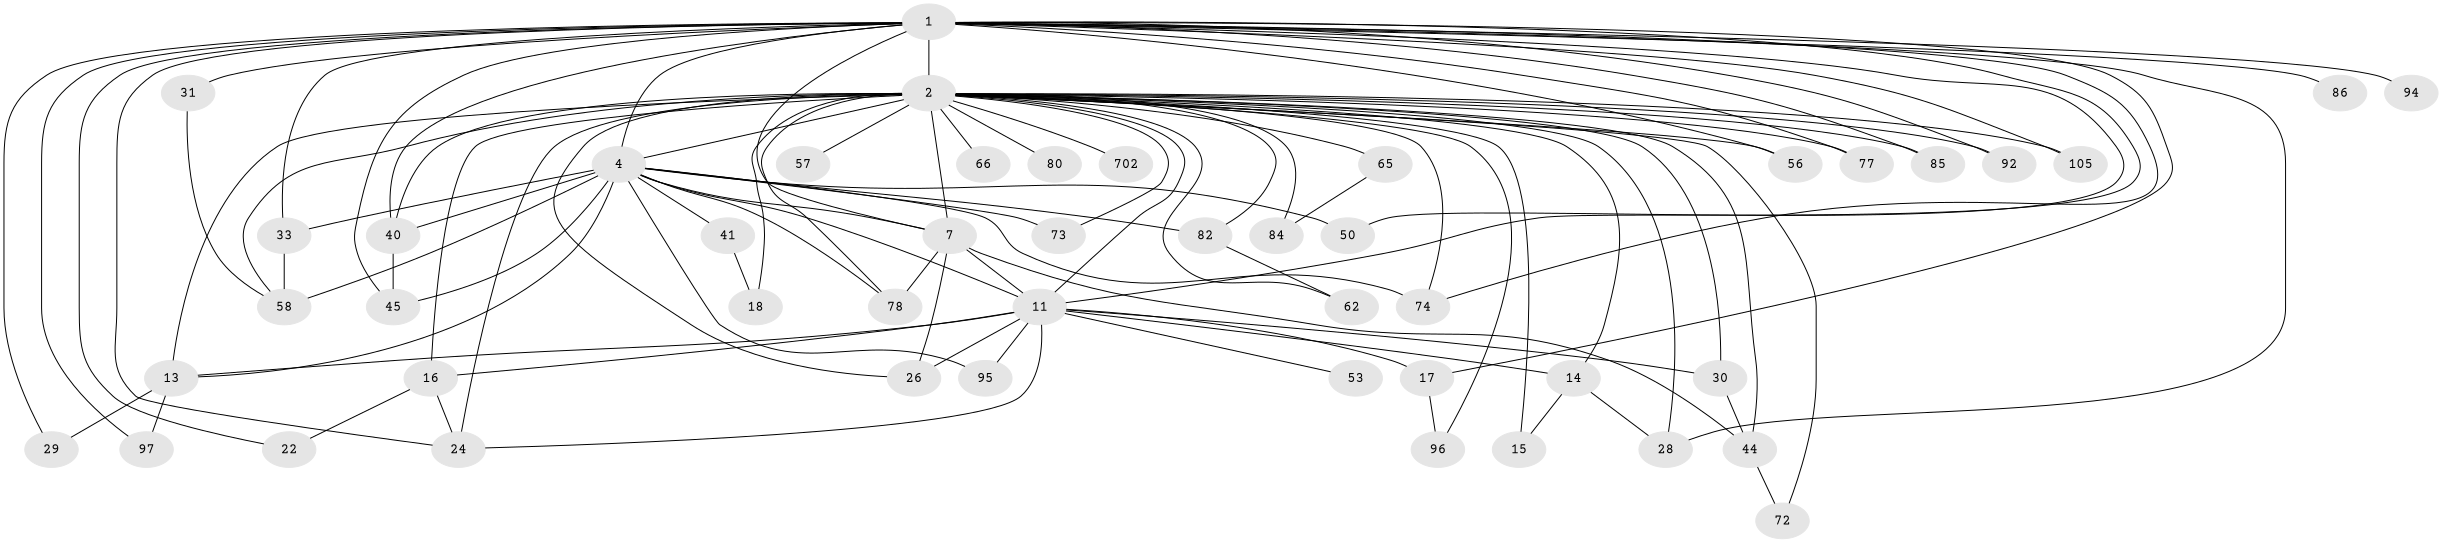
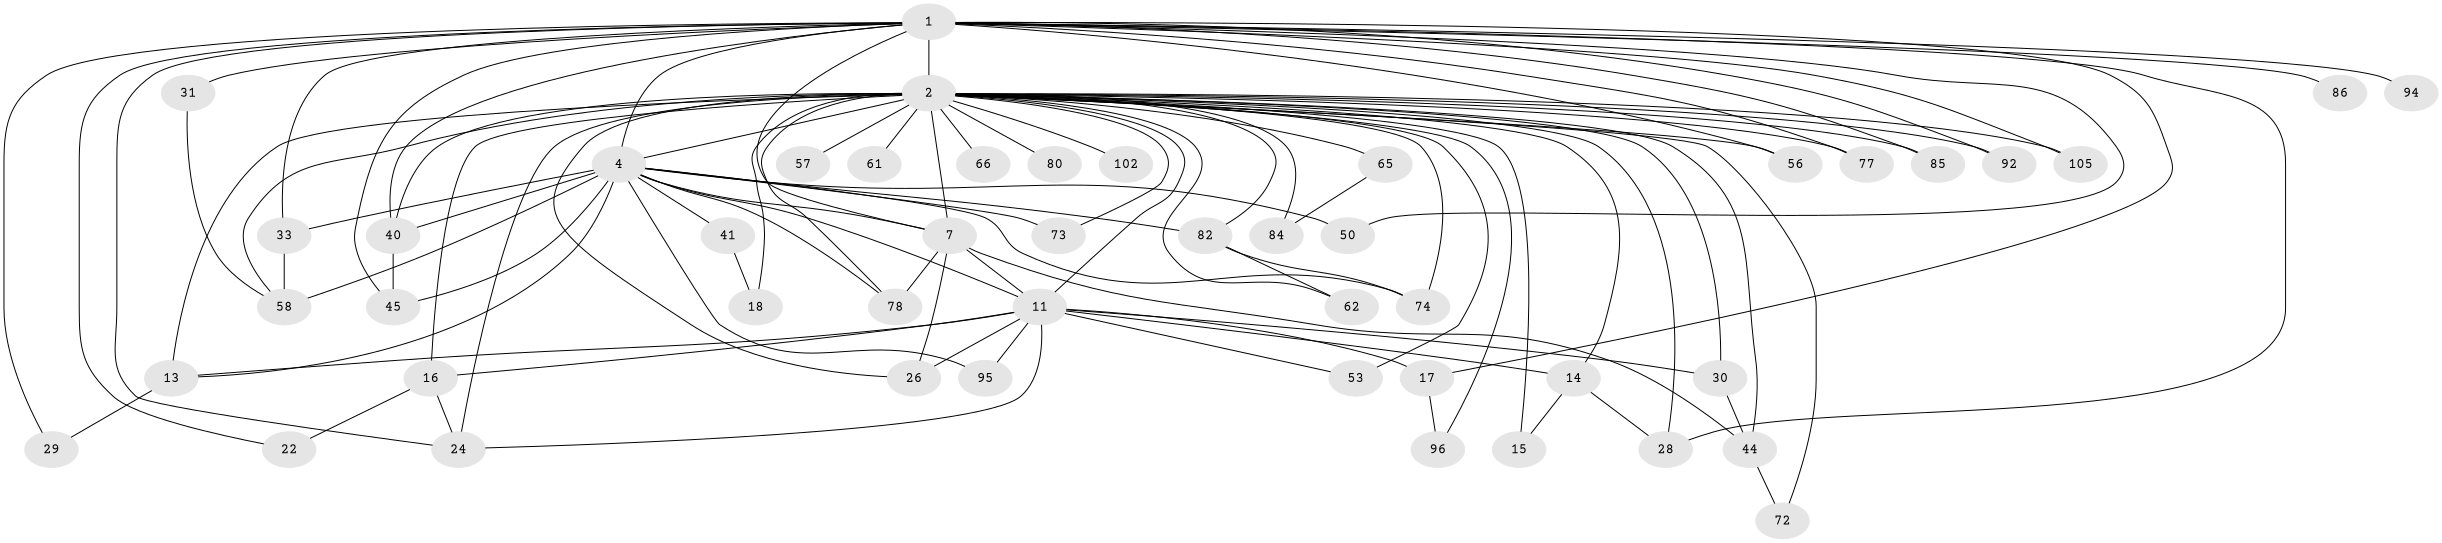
(2049, 72) -> (1305, 270)
(2106, 113) -> none
none -> (1440, 145)
none -> (874, 164)
(1126, 164) -> (1126, 164)
(147, 450) -> none
